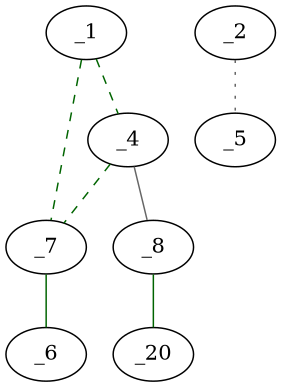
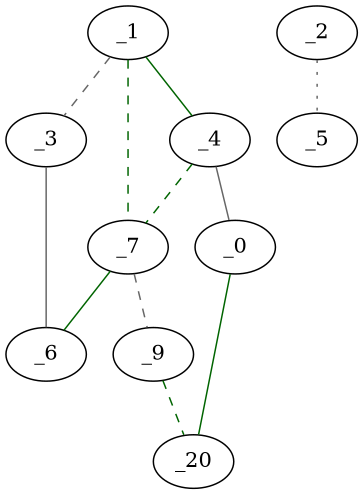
(107, 86) -> (169, 86)
none -> (46, 140)
(153, 247) -> (235, 247)
none -> (153, 354)
